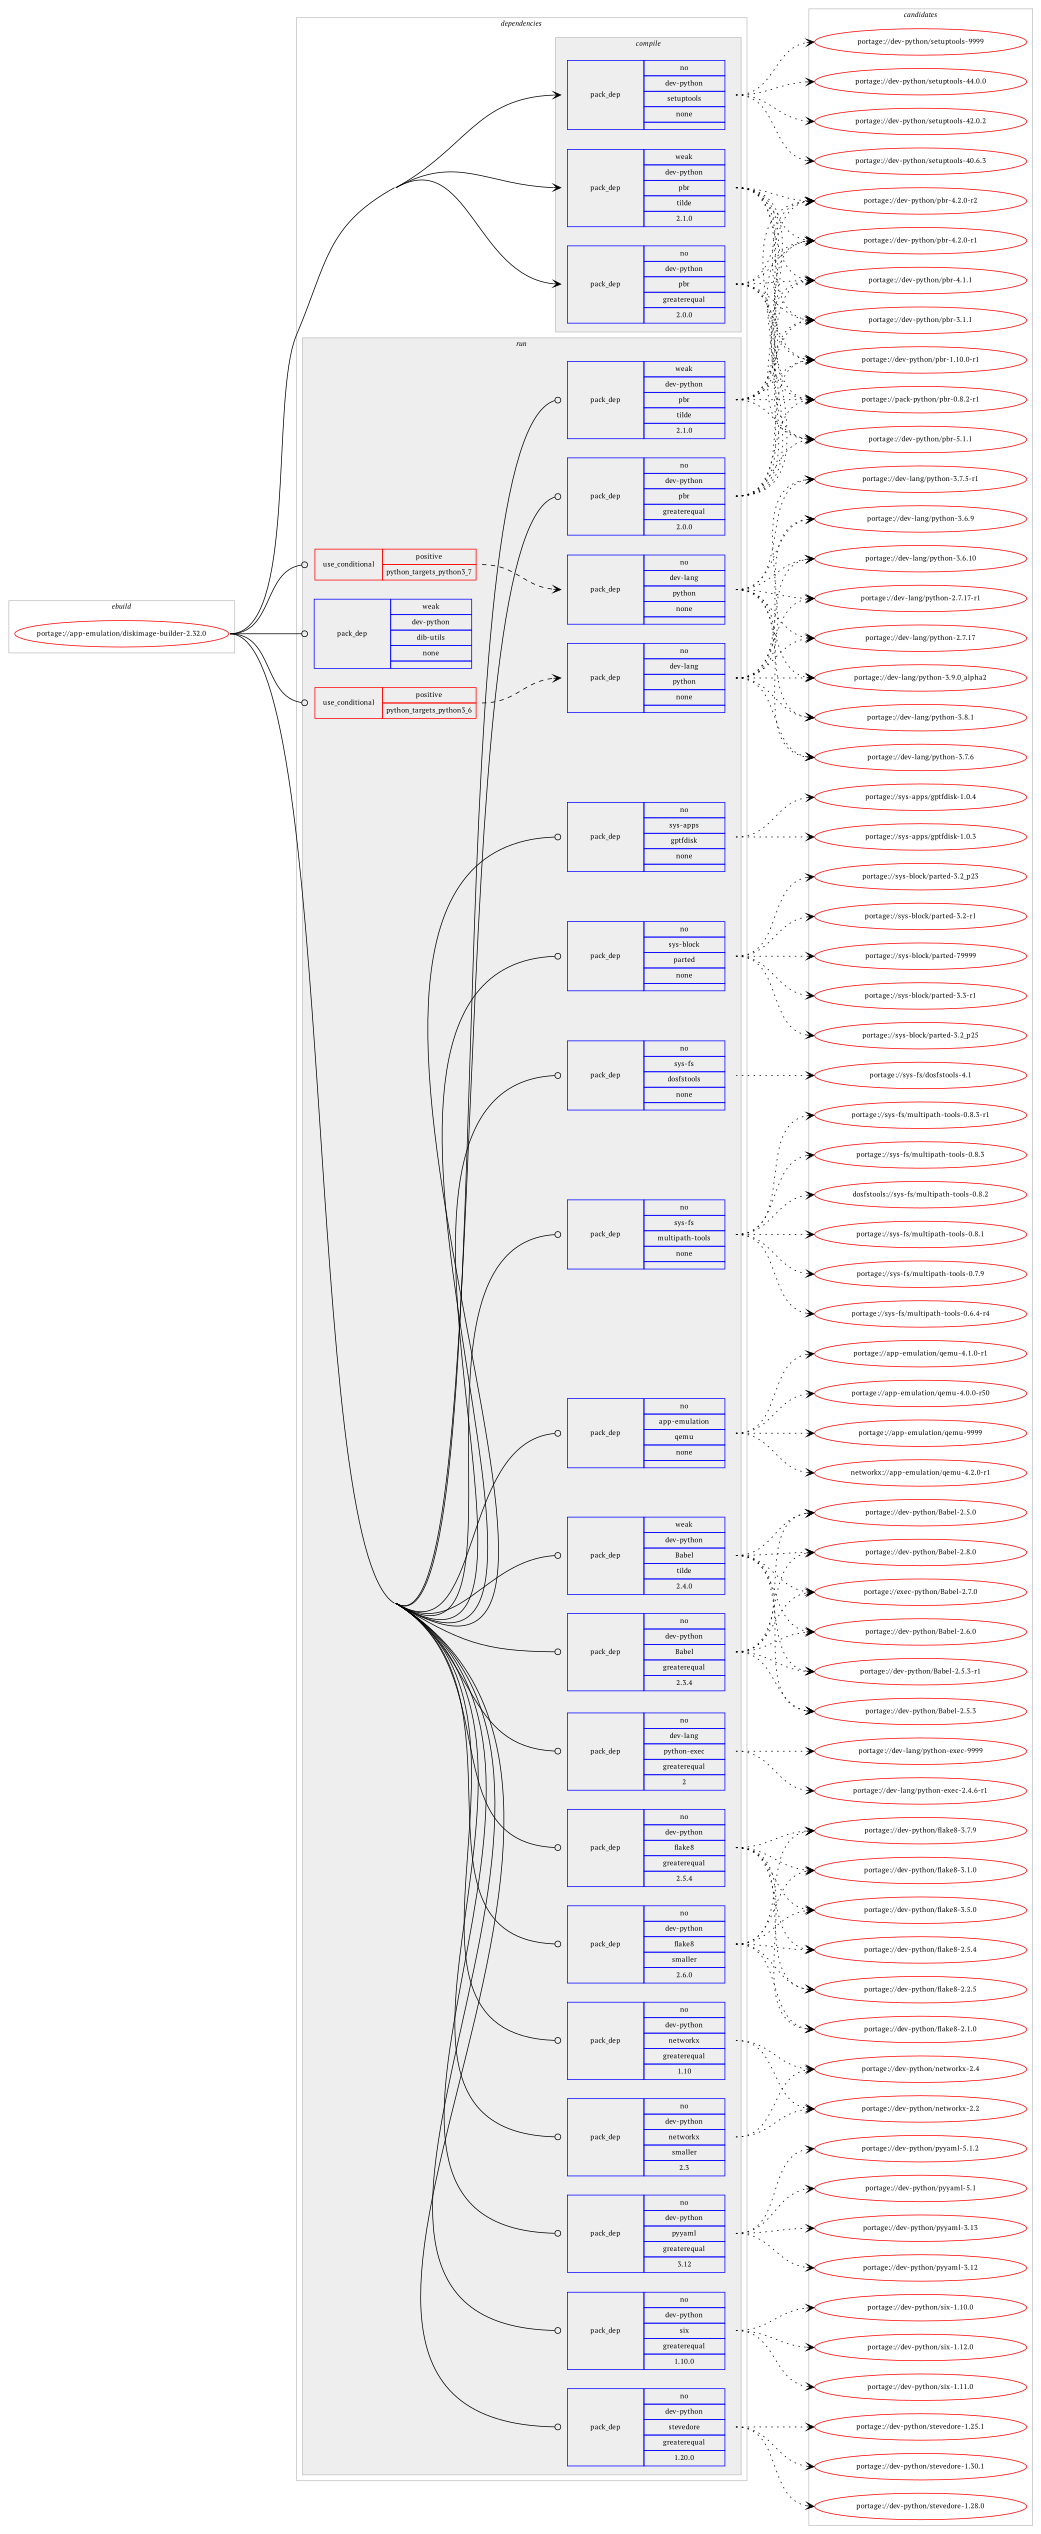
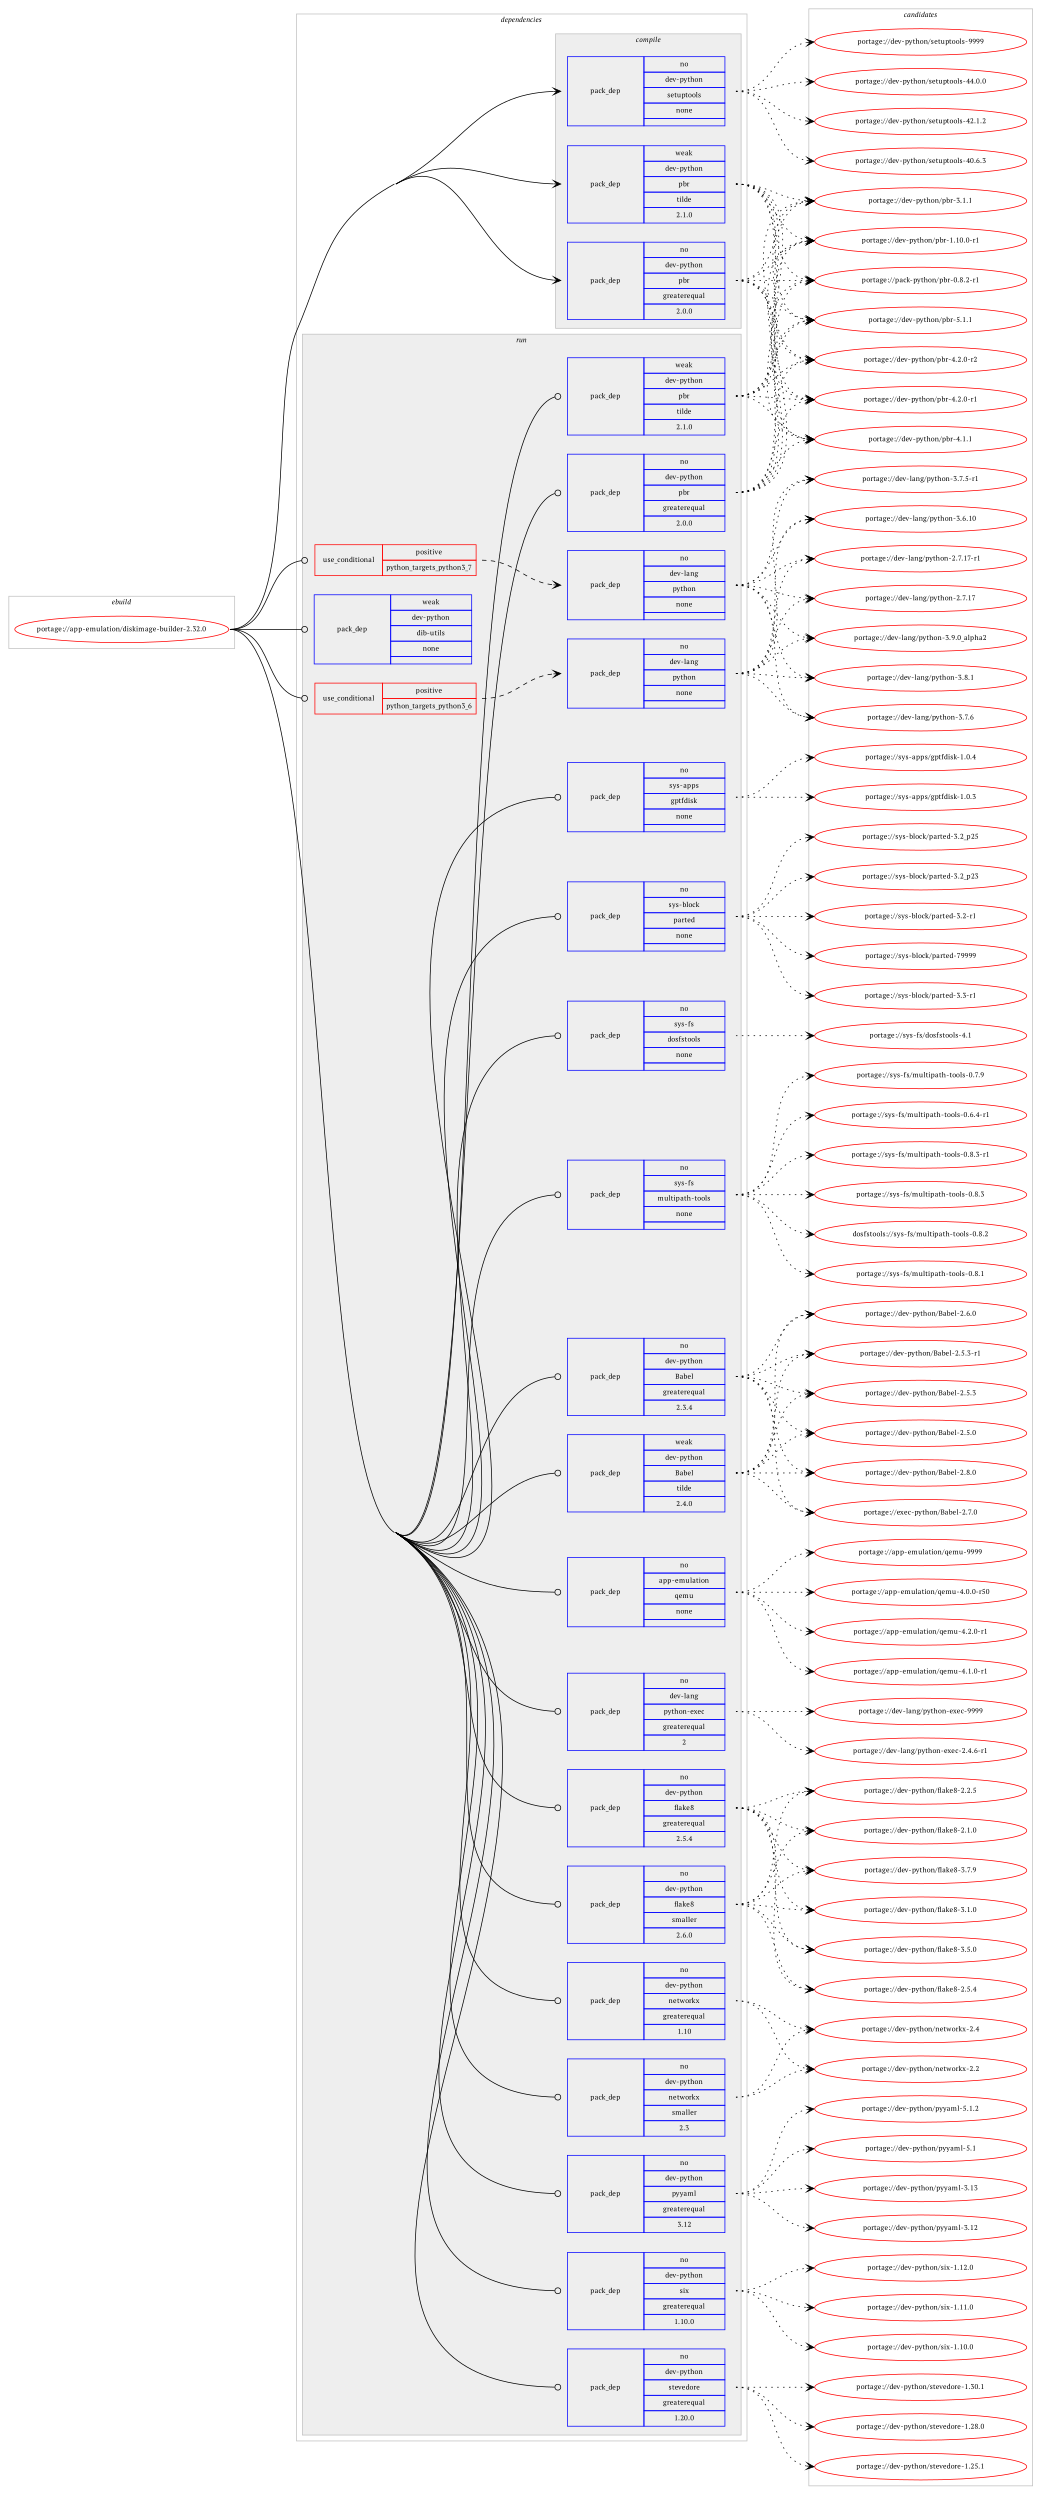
(921, 121) -> (921, 121)
(921, 519) -> none
(921, 1314) -> (921, 1115)
(921, 1473) -> (921, 1632)
